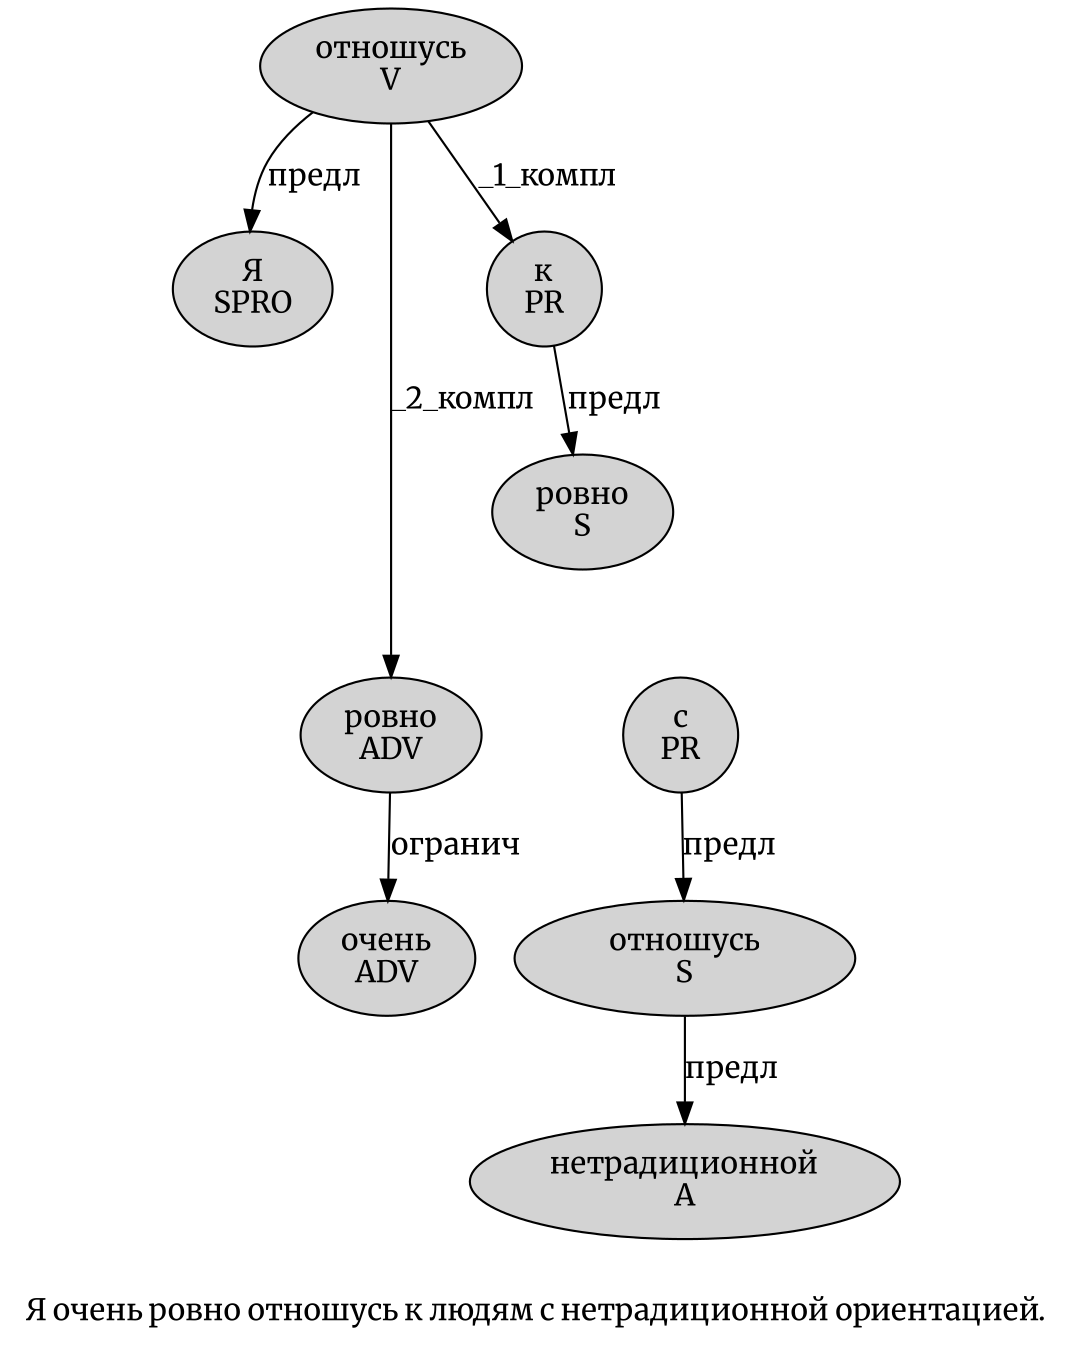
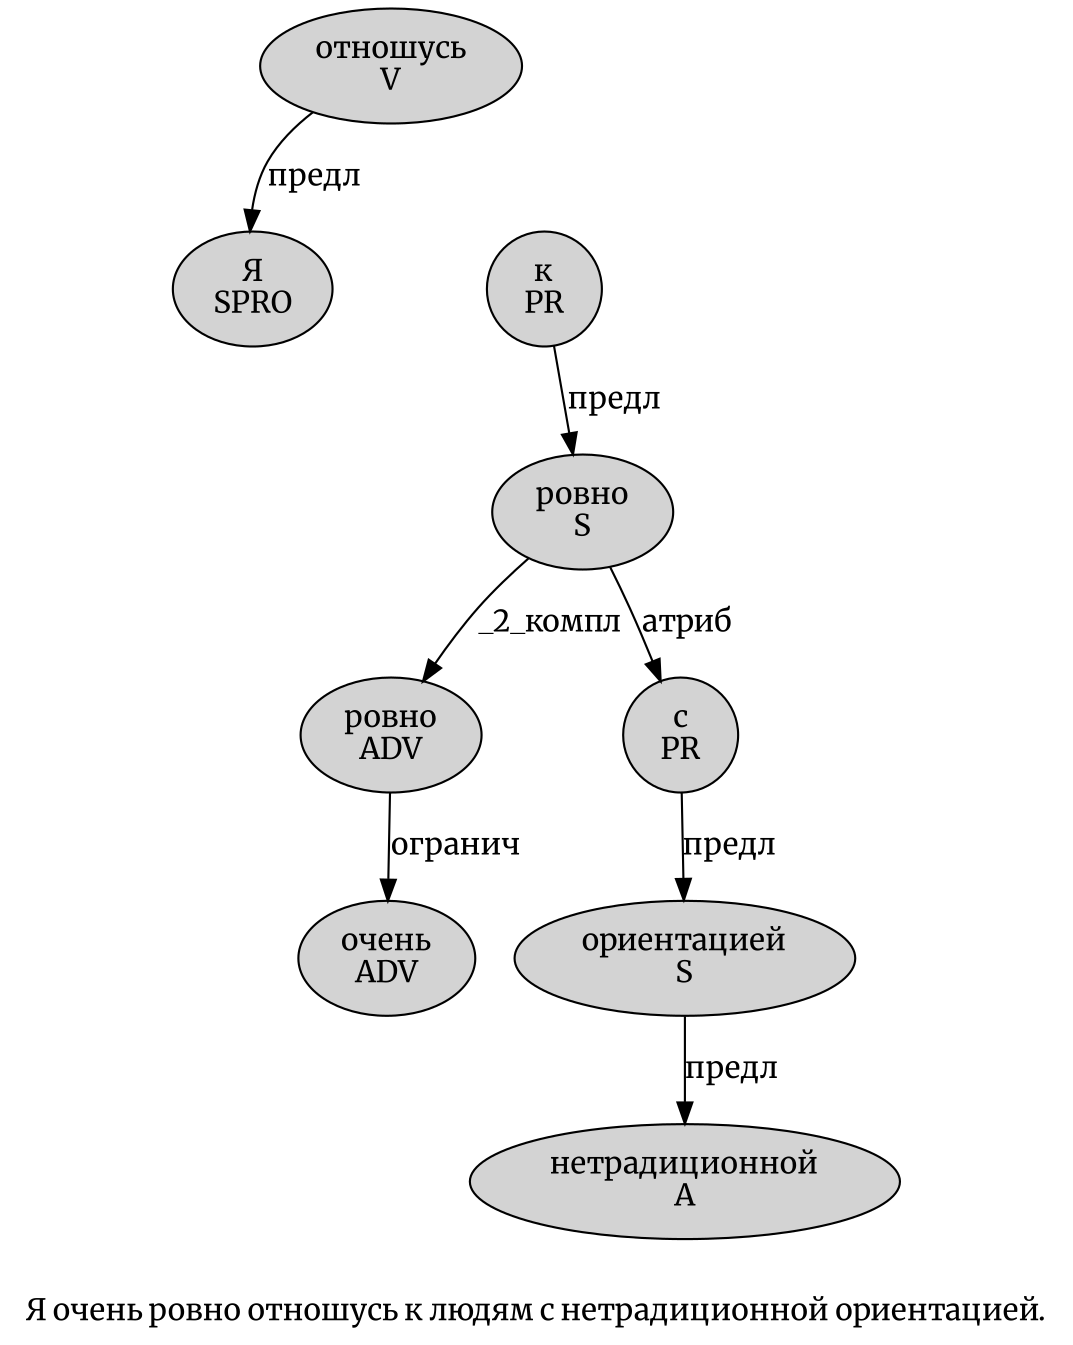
(464, 172) -> none
(391, 389) -> (478, 608)
none -> (632, 614)
(685, 958) -> (685, 958)
